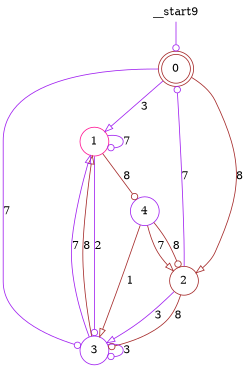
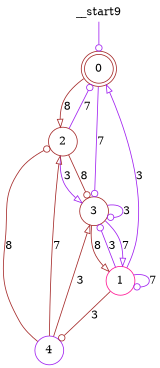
(137, 104) -> (136, 179)
(127, 176) -> (95, 316)
(98, 246) -> (112, 246)
(130, 281) -> (80, 281)
(94, 350) -> (94, 211)
